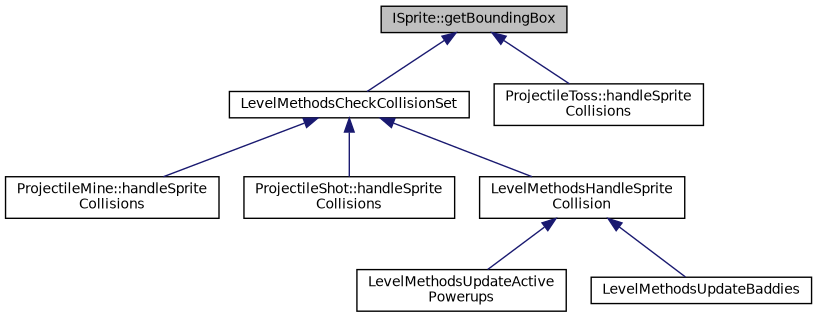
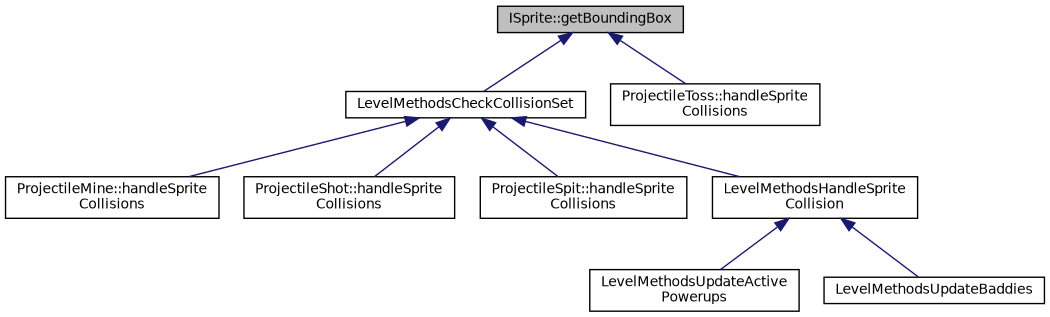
none -> (584, 198)
